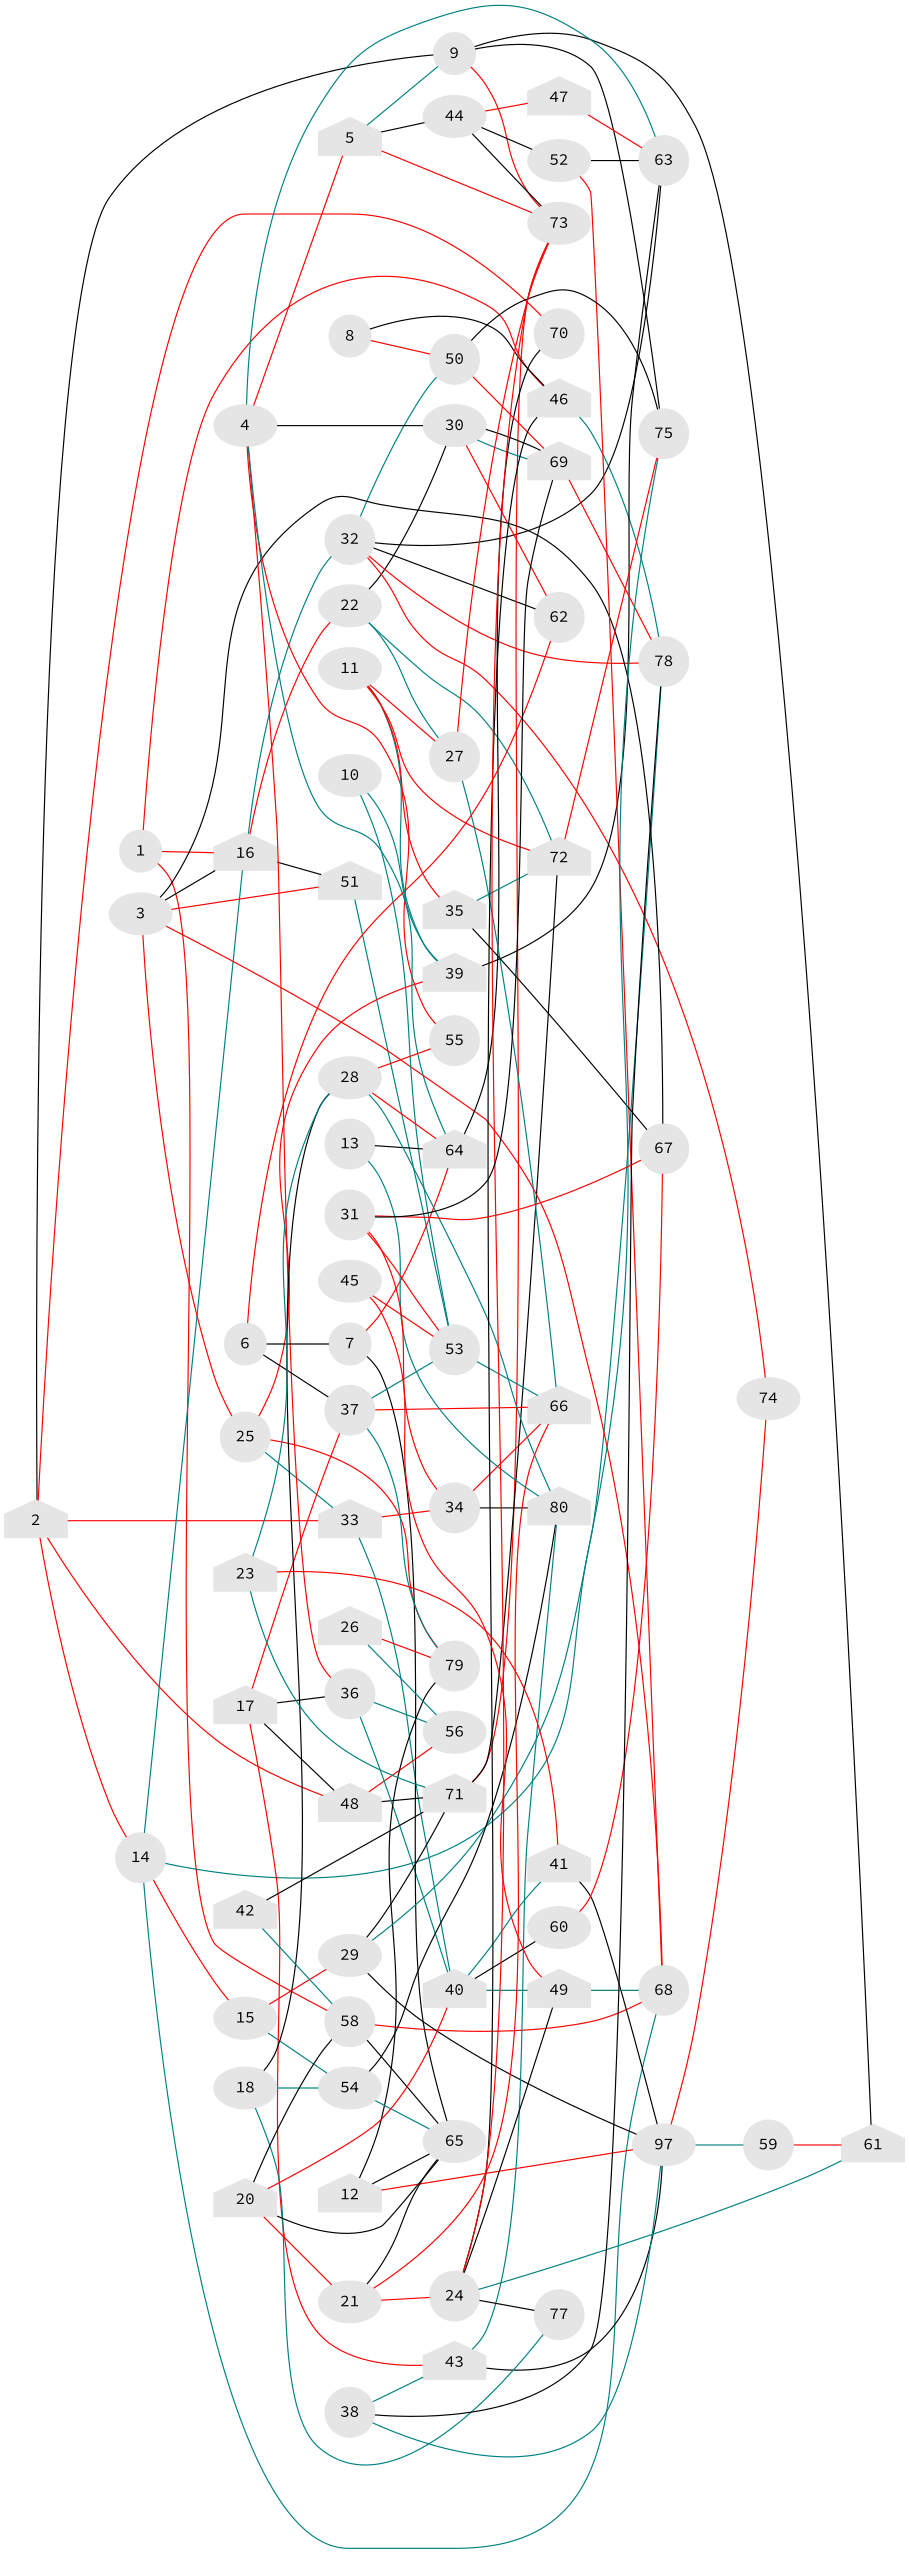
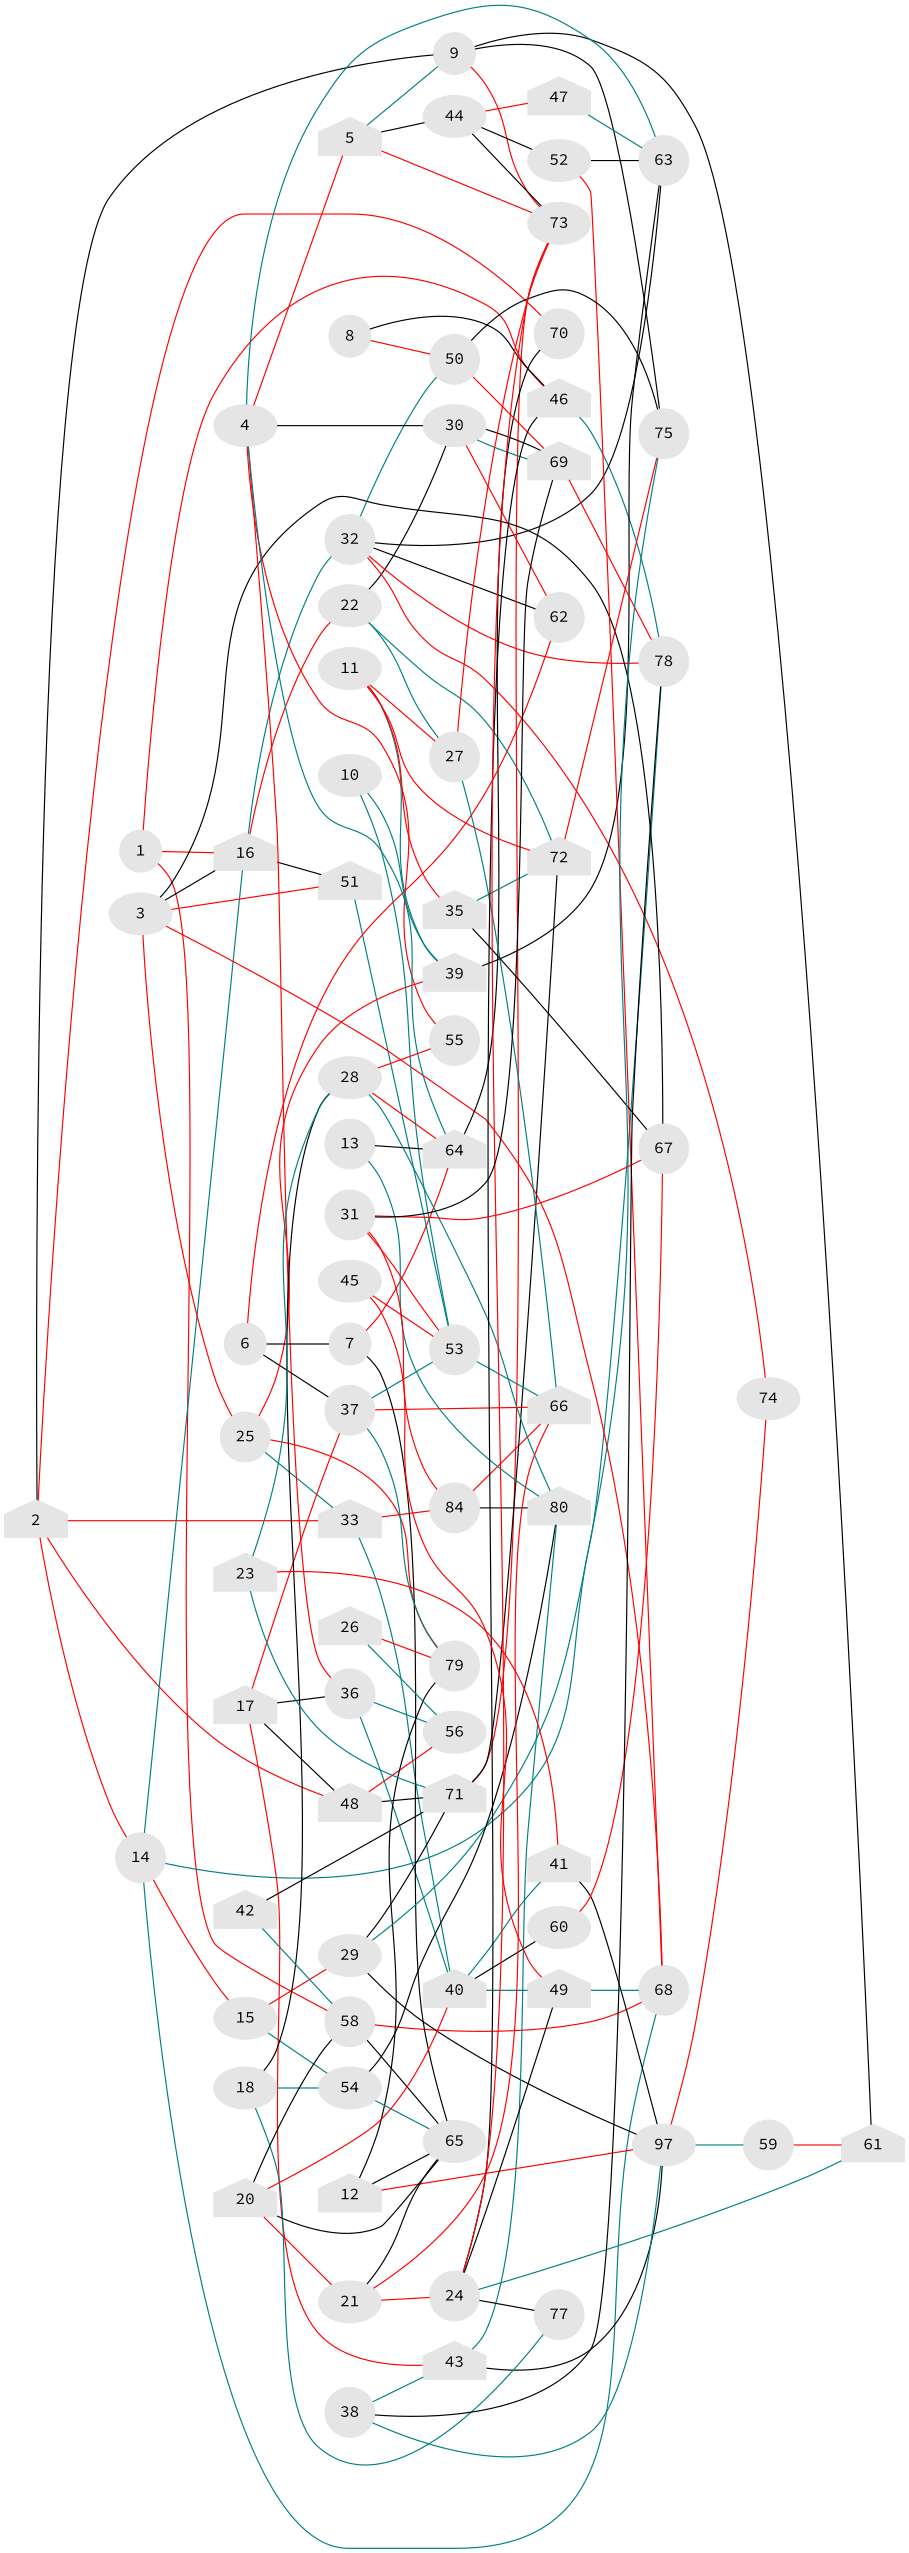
(622, 136) -> (622, 136)
(455, 1508) -> (455, 1508)
